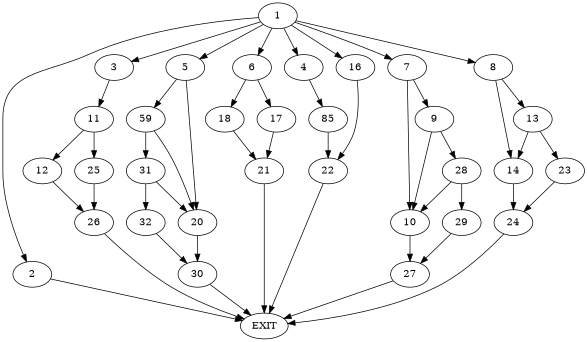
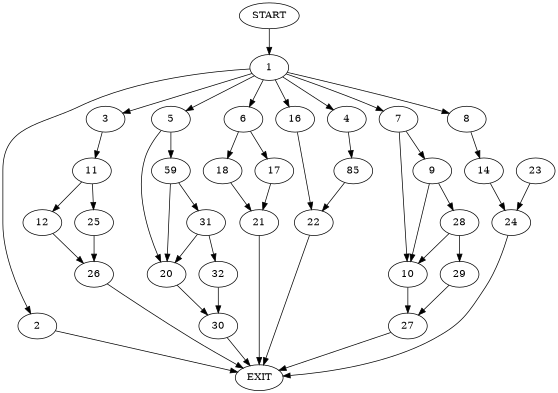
none -> (269, 16)
(533, 119) -> none
